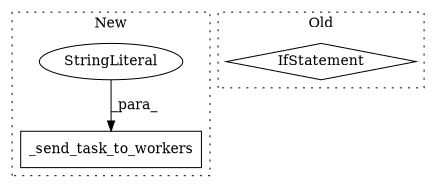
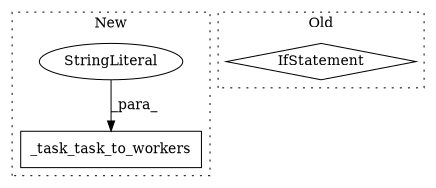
(111, 149) -> (111, 149)
